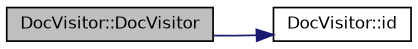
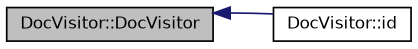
(235, 36) -> (252, 13)
